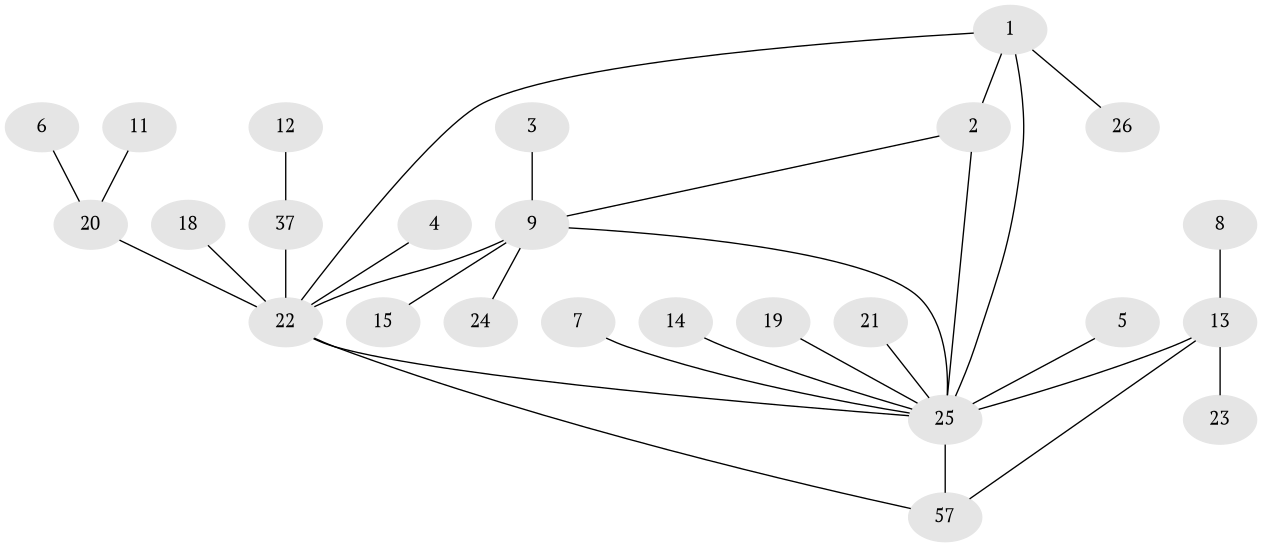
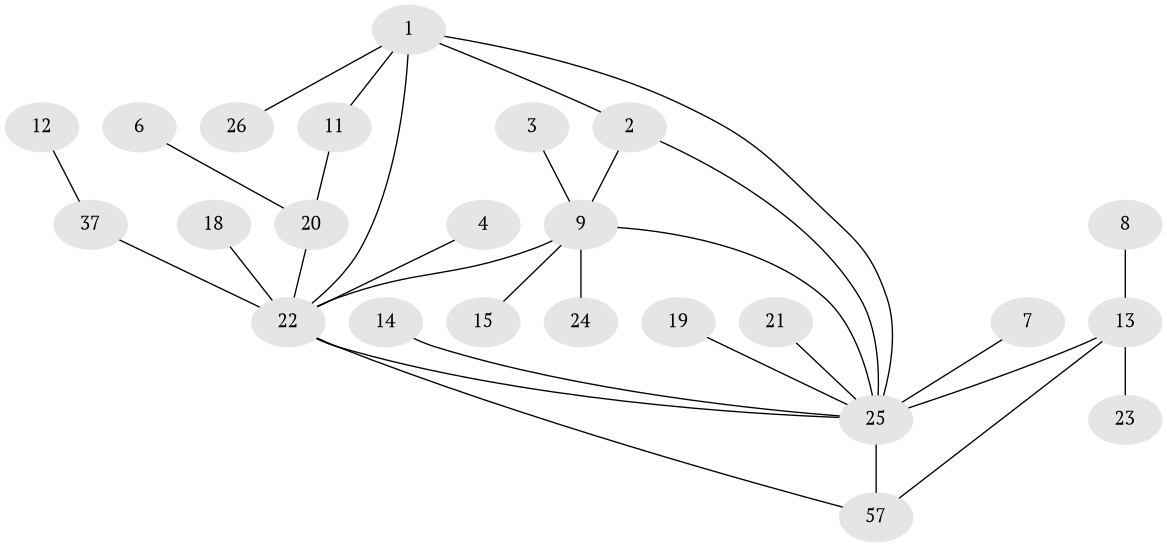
none -> (372, 79)
(1123, 322) -> none
